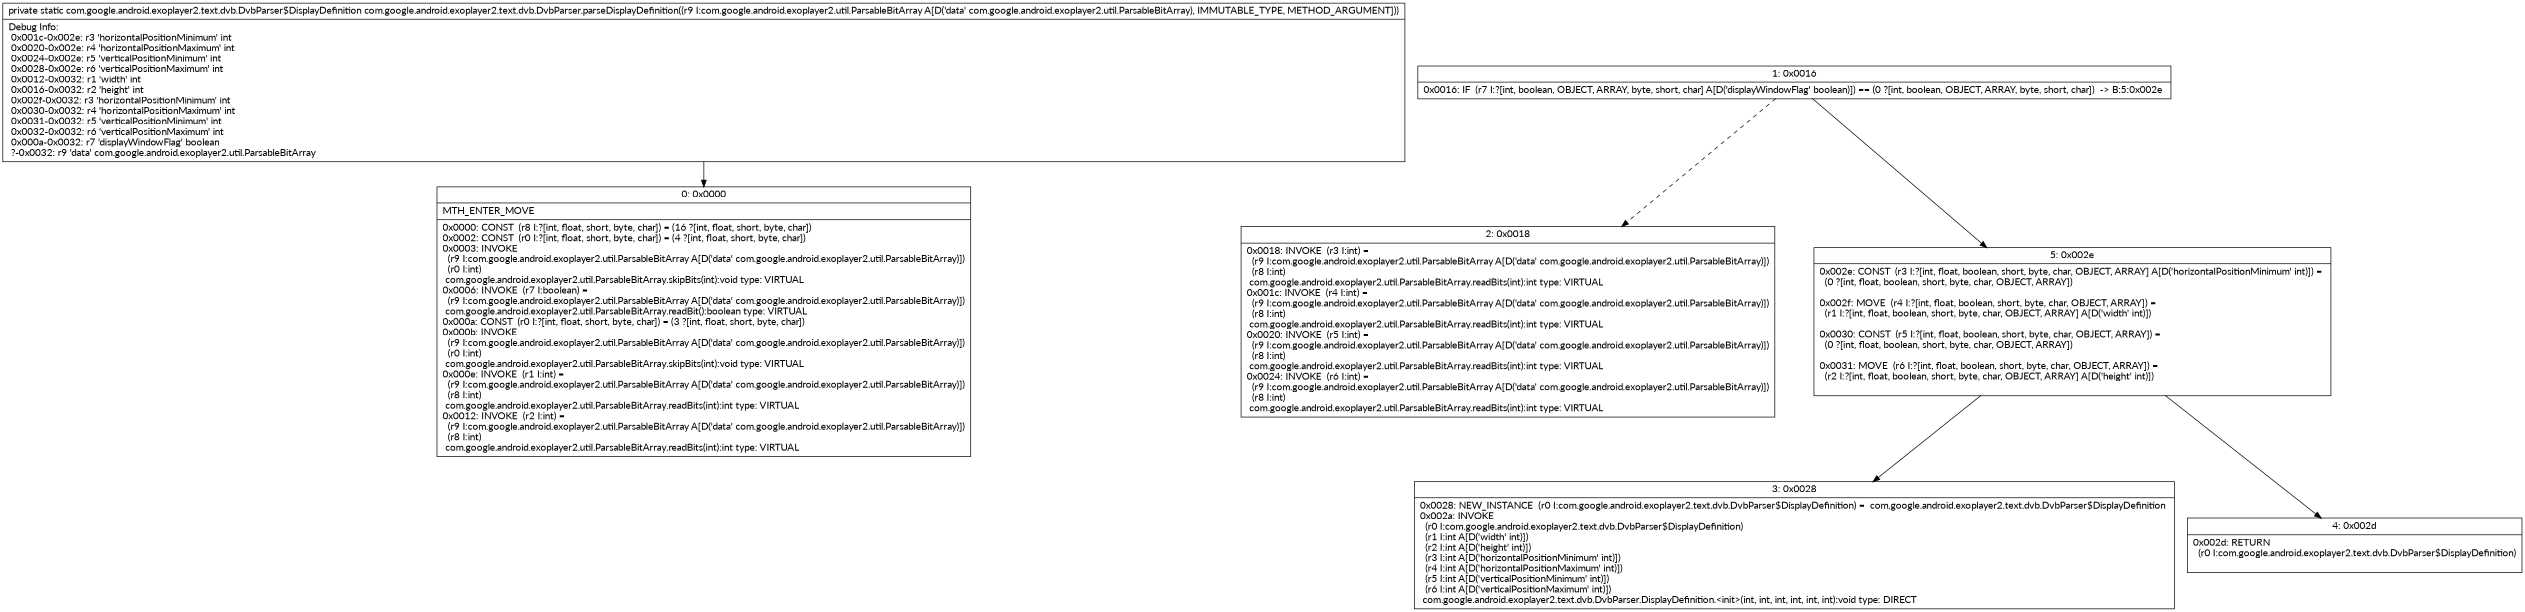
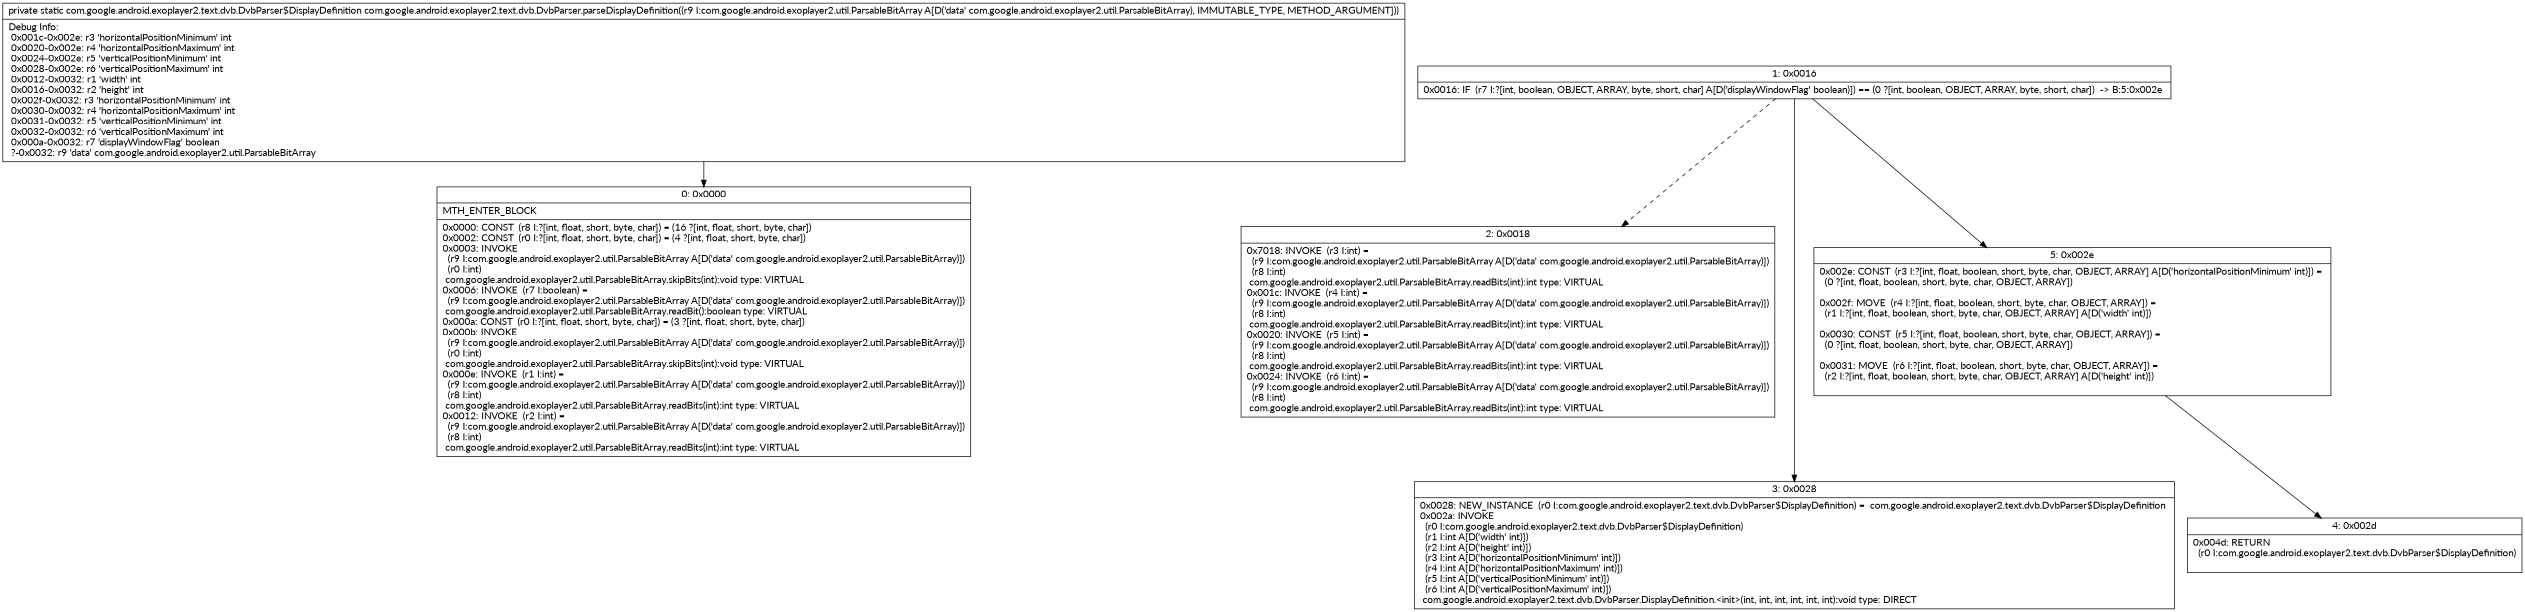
(489, 211) -> (490, 211)
(1309, 251) -> (1309, 251)
(1930, 436) -> (1794, 287)
(2234, 543) -> (2234, 543)
